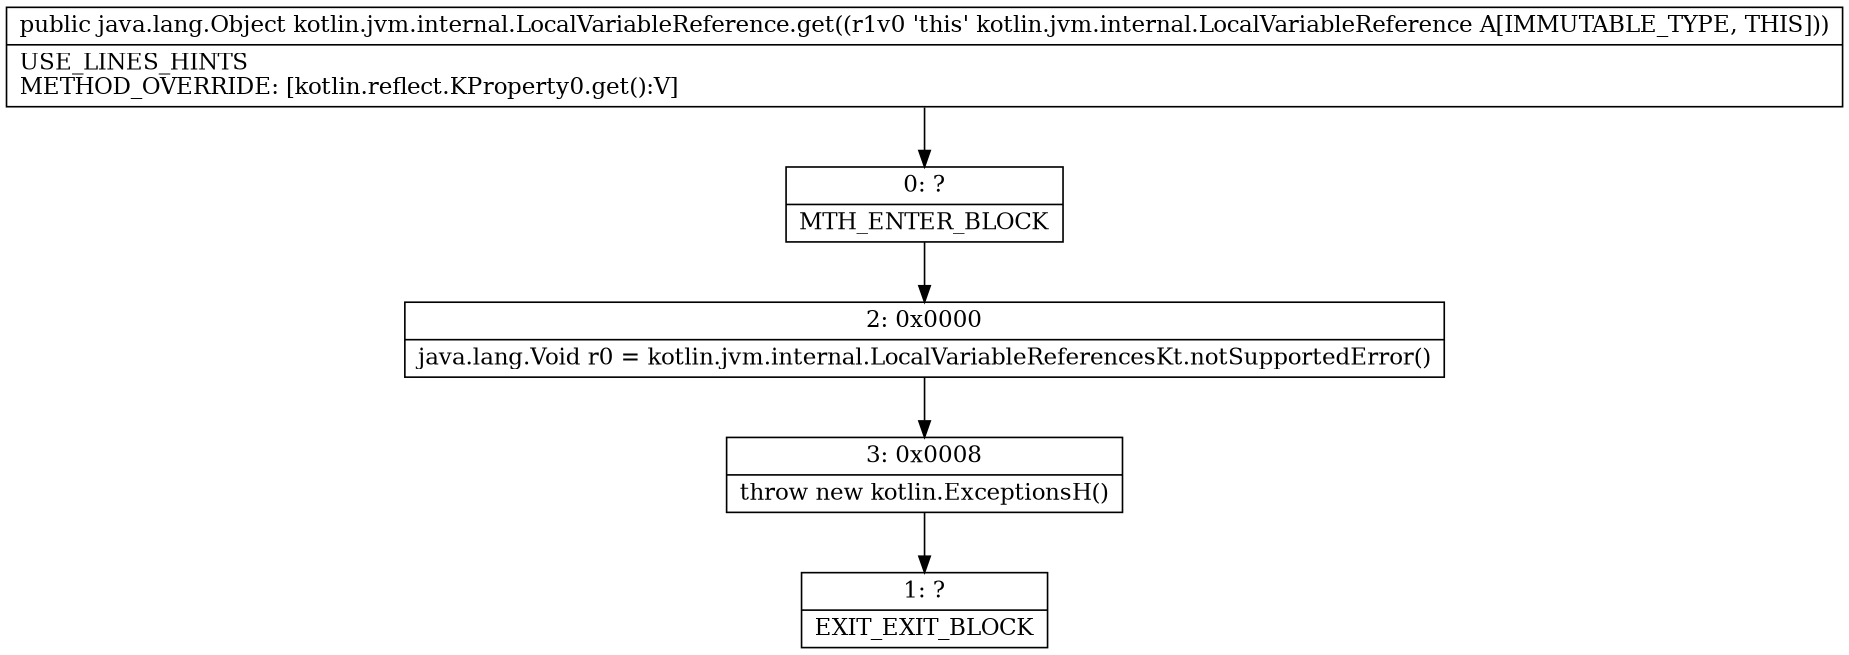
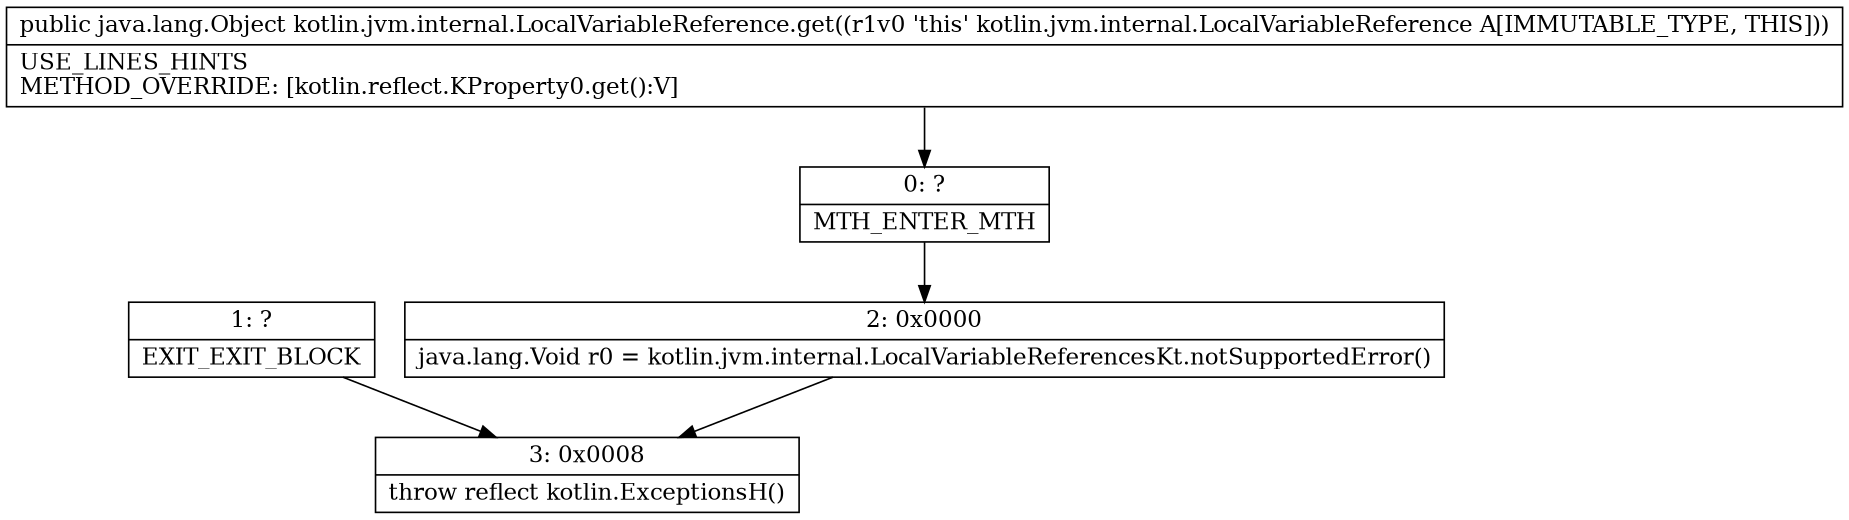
(925, 222) -> (925, 222)
(925, 493) -> (587, 493)
(925, 534) -> (412, 404)
